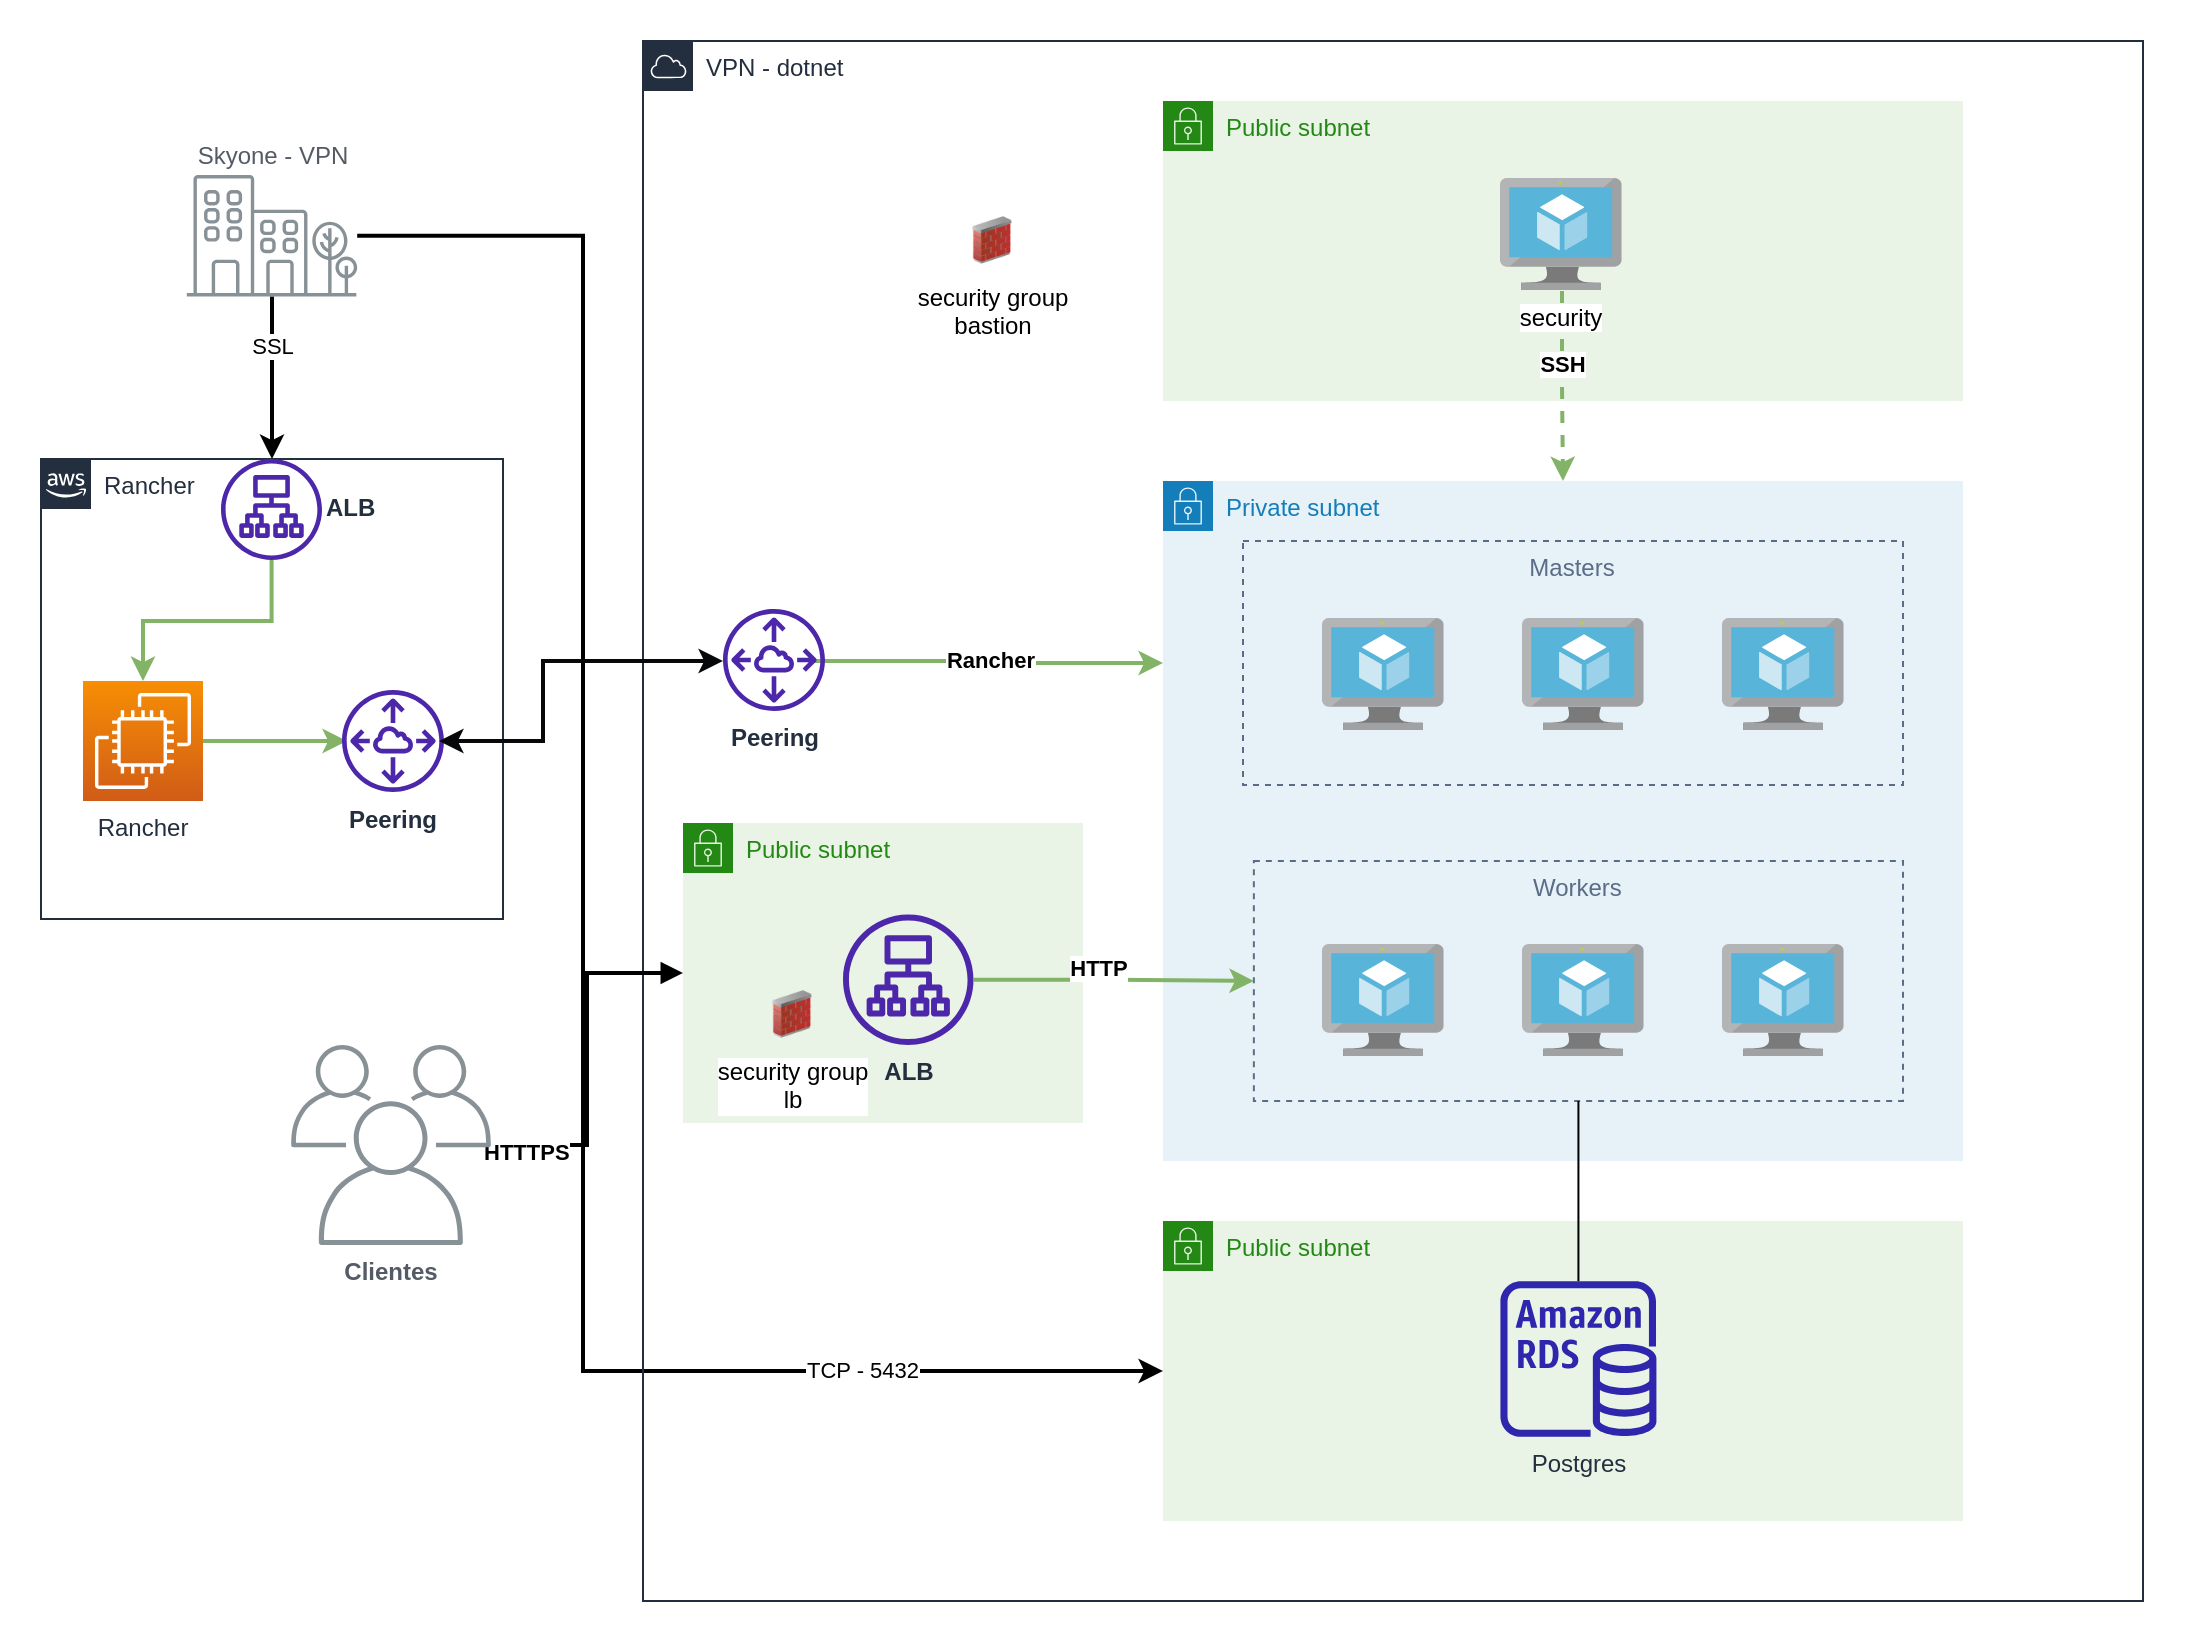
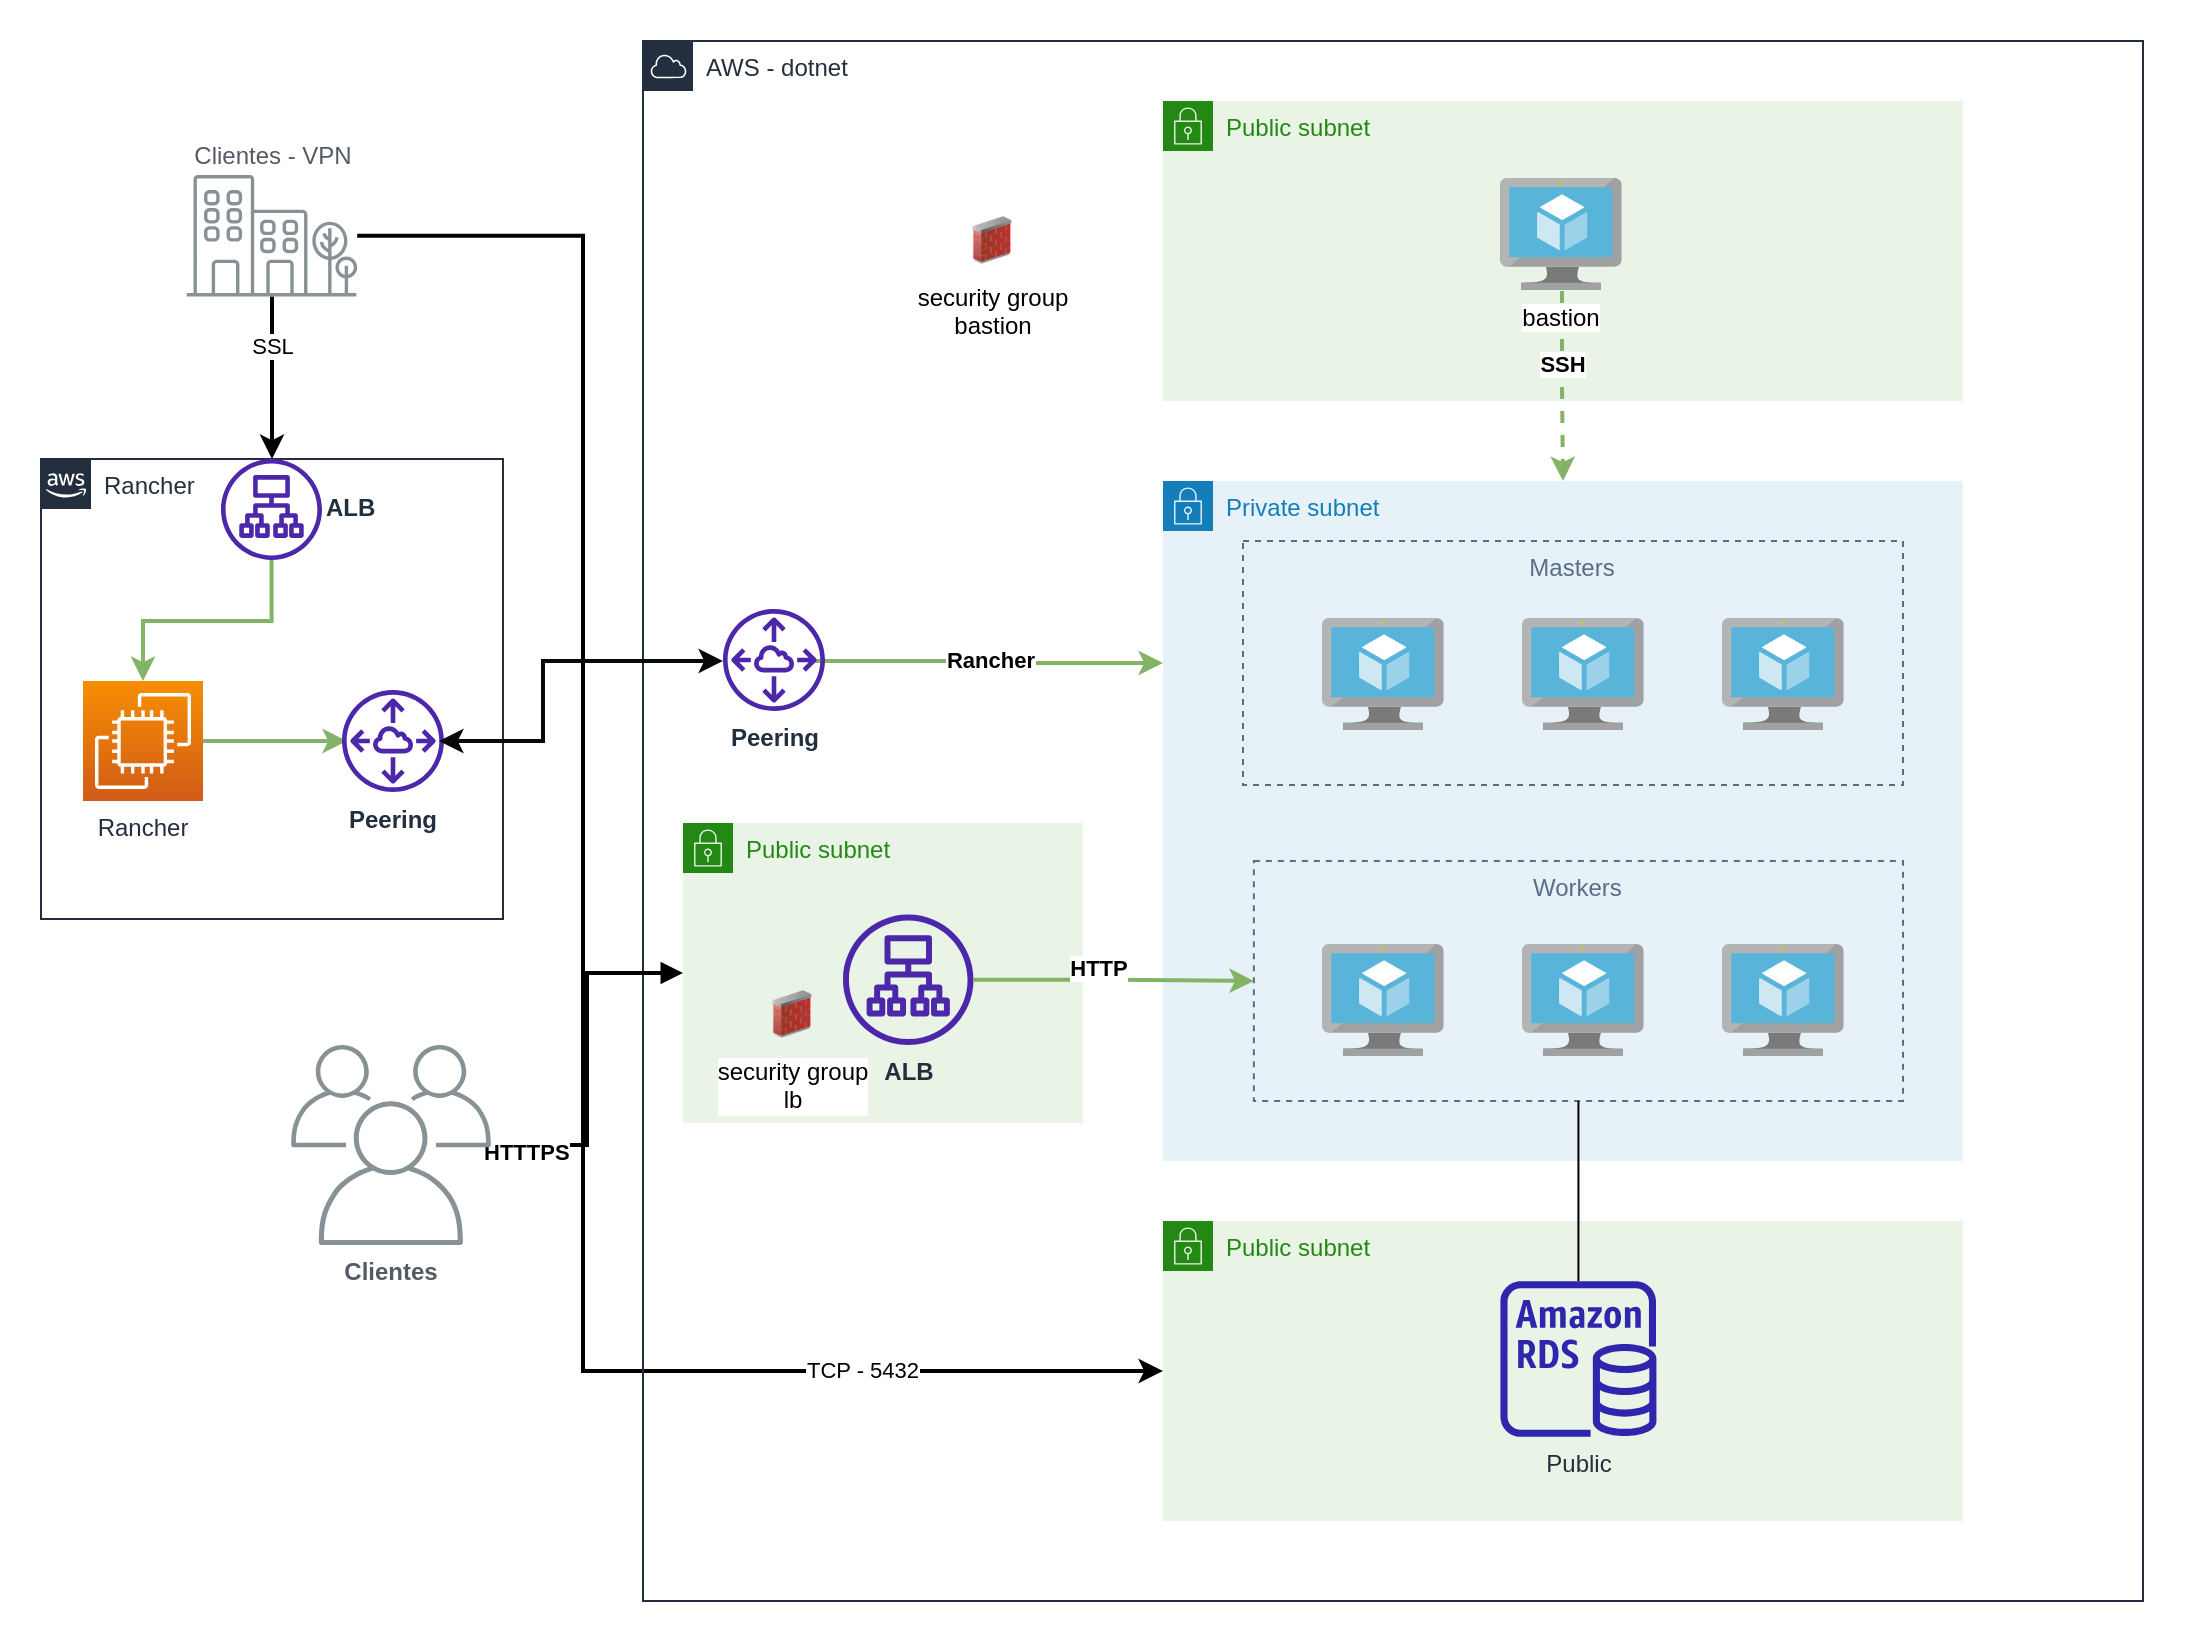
(781, 69) -> (781, 69)
(274, 155) -> (274, 155)
(1562, 319) -> (1562, 319)
(1580, 1465) -> (1580, 1465)
